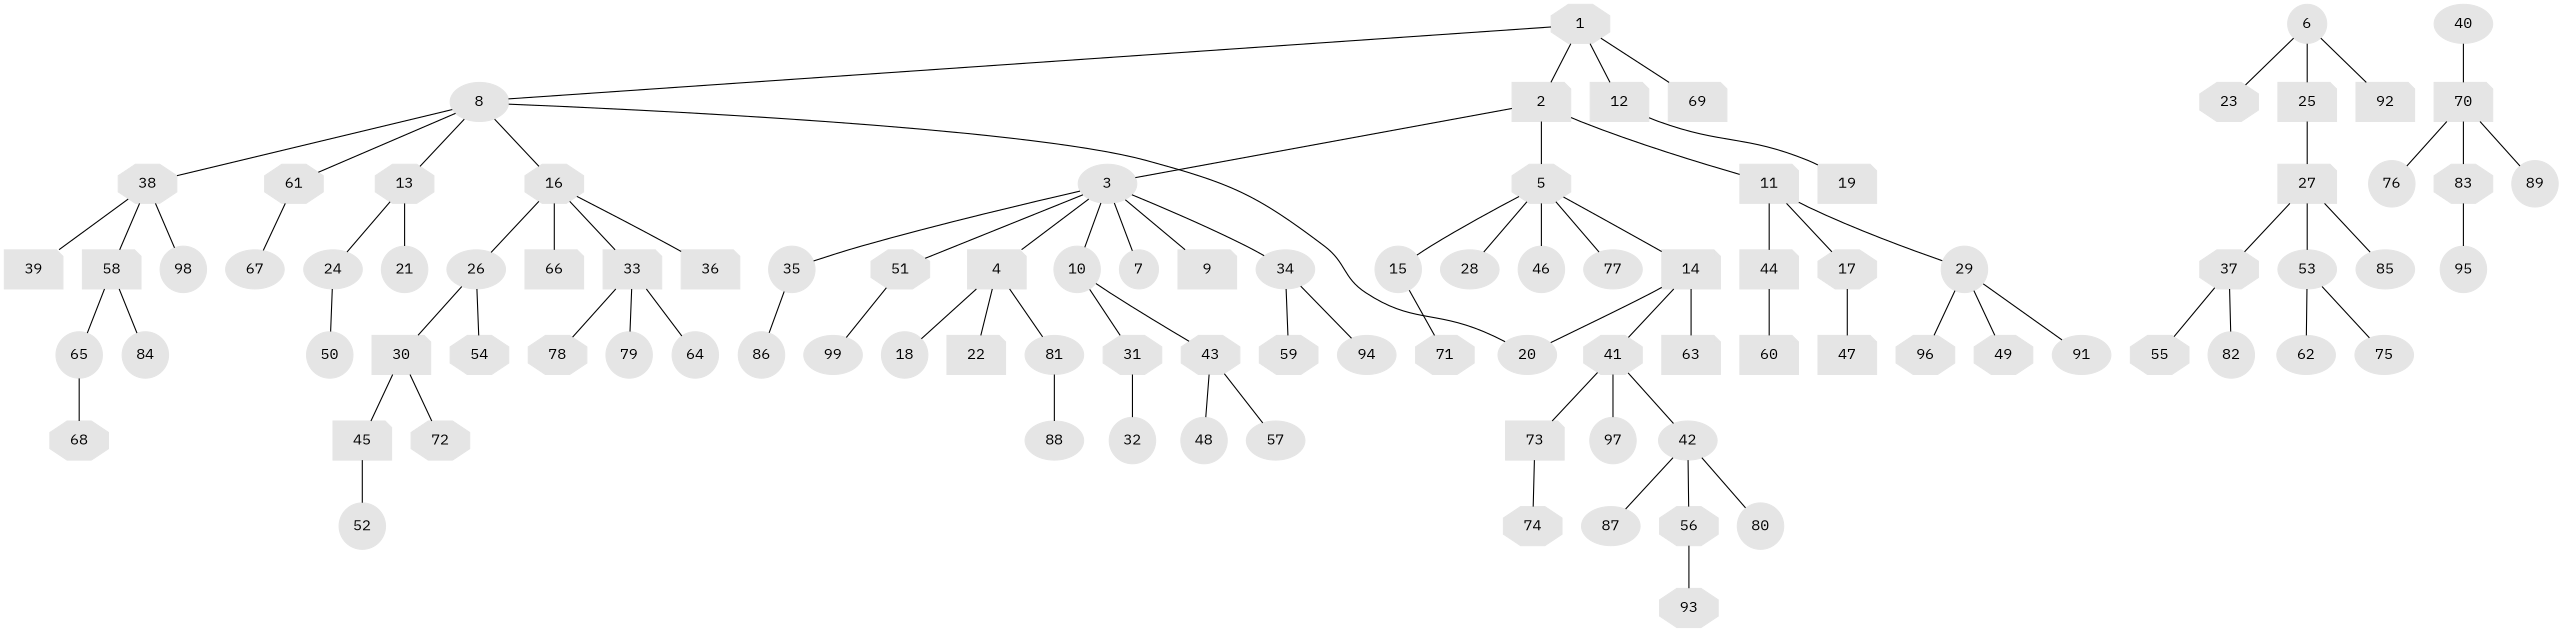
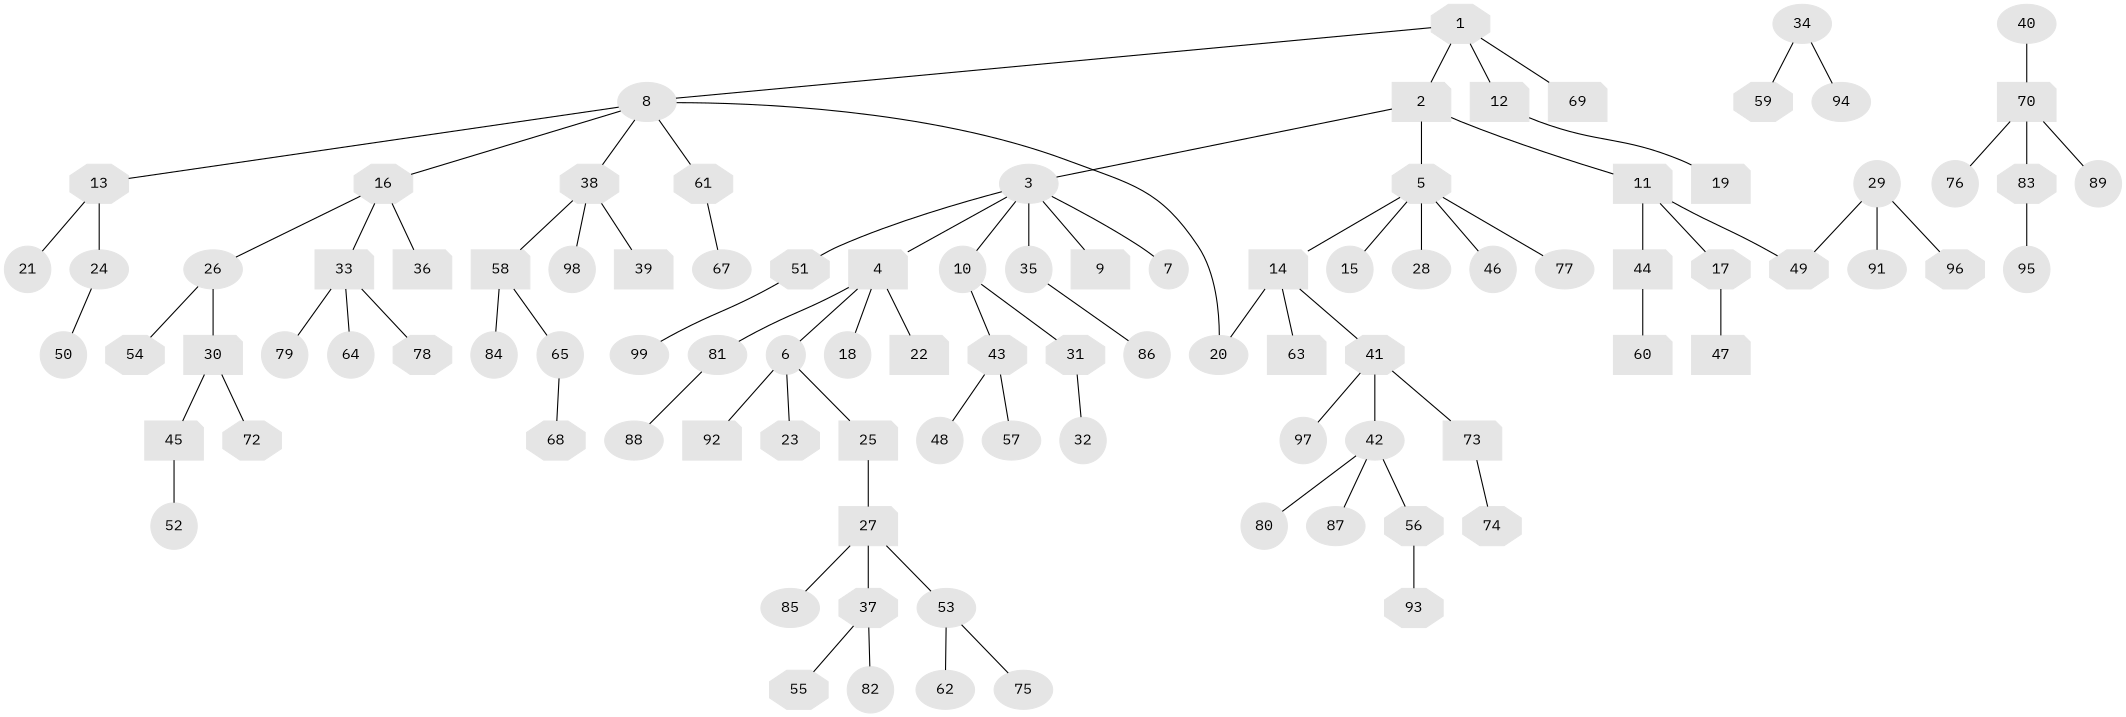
(1199, 224) -> none
(1870, 234) -> (1725, 229)
(554, 269) -> none
none -> (829, 315)
(1445, 355) -> none
